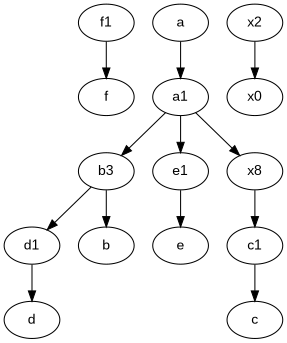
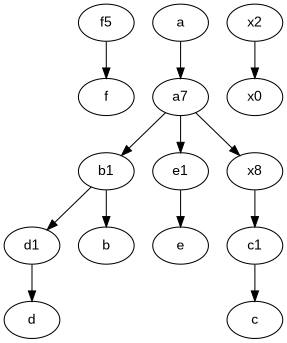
(106, 23) -> (106, 23)
(181, 97) -> (181, 97)
(106, 171) -> (106, 171)
